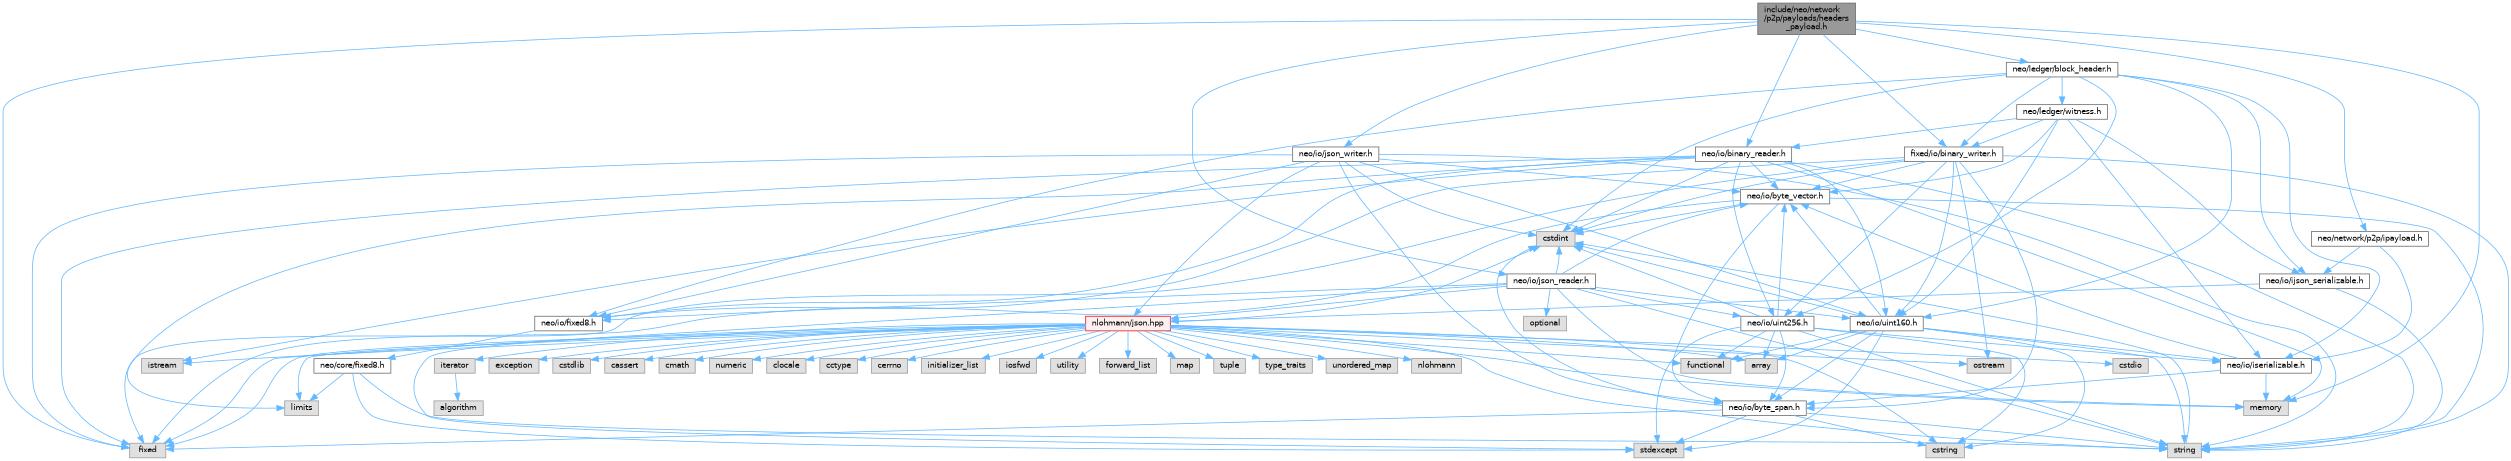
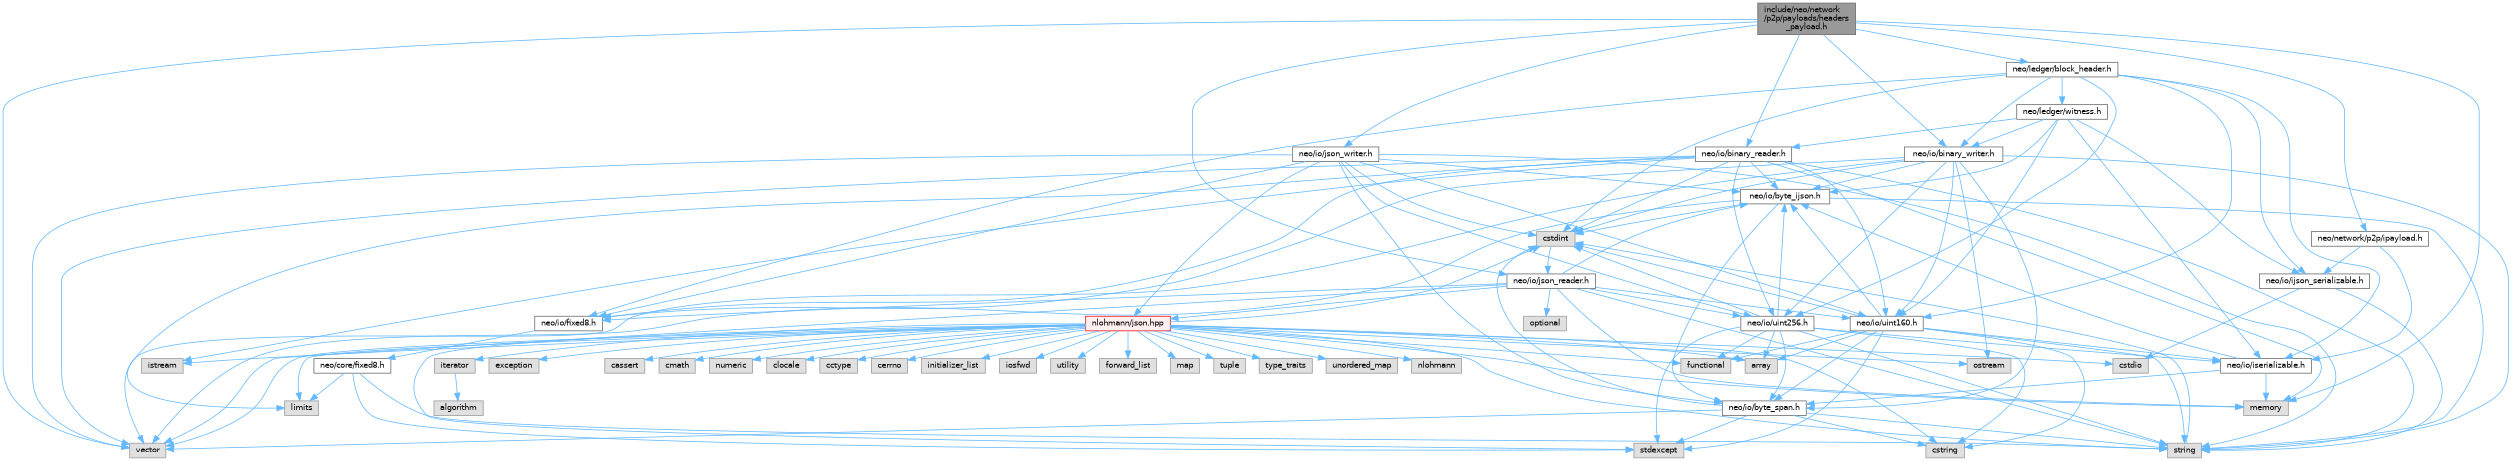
(1954, 154) -> (1954, 154)
(1785, 197) -> (1785, 197)
none -> (1514, 246)
(1558, 264) -> (1550, 252)
(1773, 301) -> (2215, 327)
(572, 366) -> none
(148, 451) -> (148, 451)
